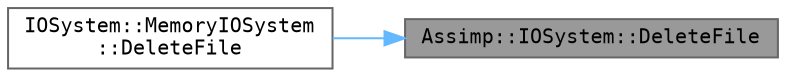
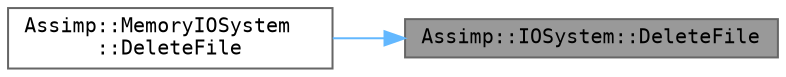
(170, 38) -> (170, 38)
